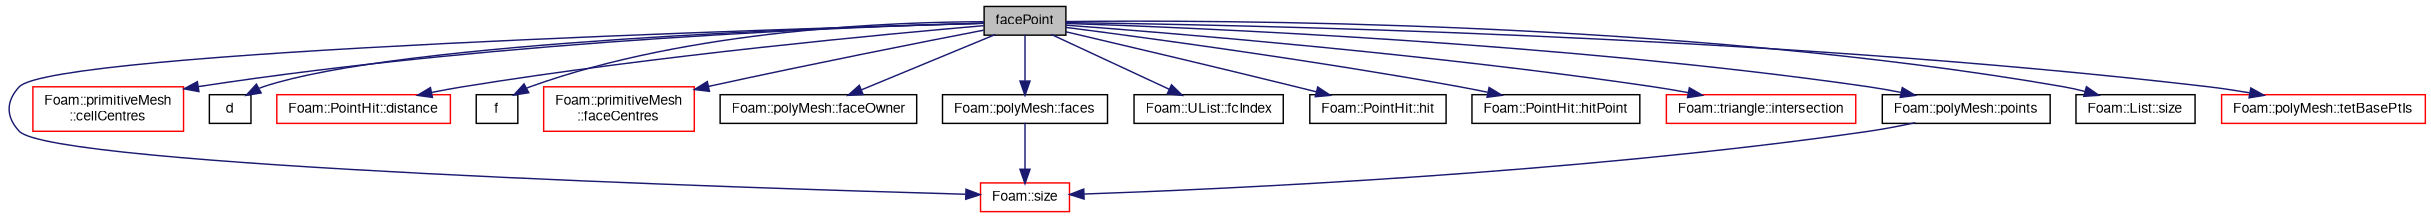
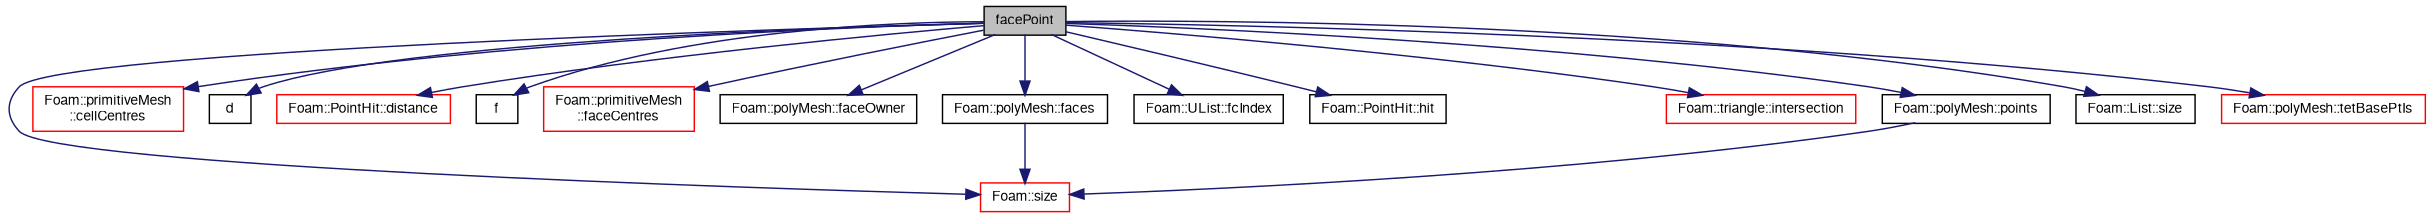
(1556, 109) -> none
